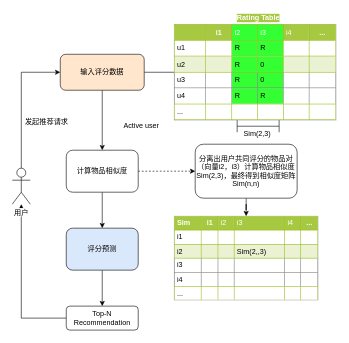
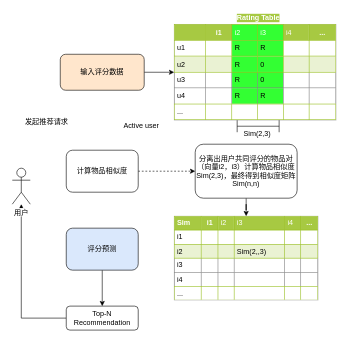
(21, 72) -> none
(170, 72) -> (168, 72)
(102, 144) -> none
(102, 222) -> none
